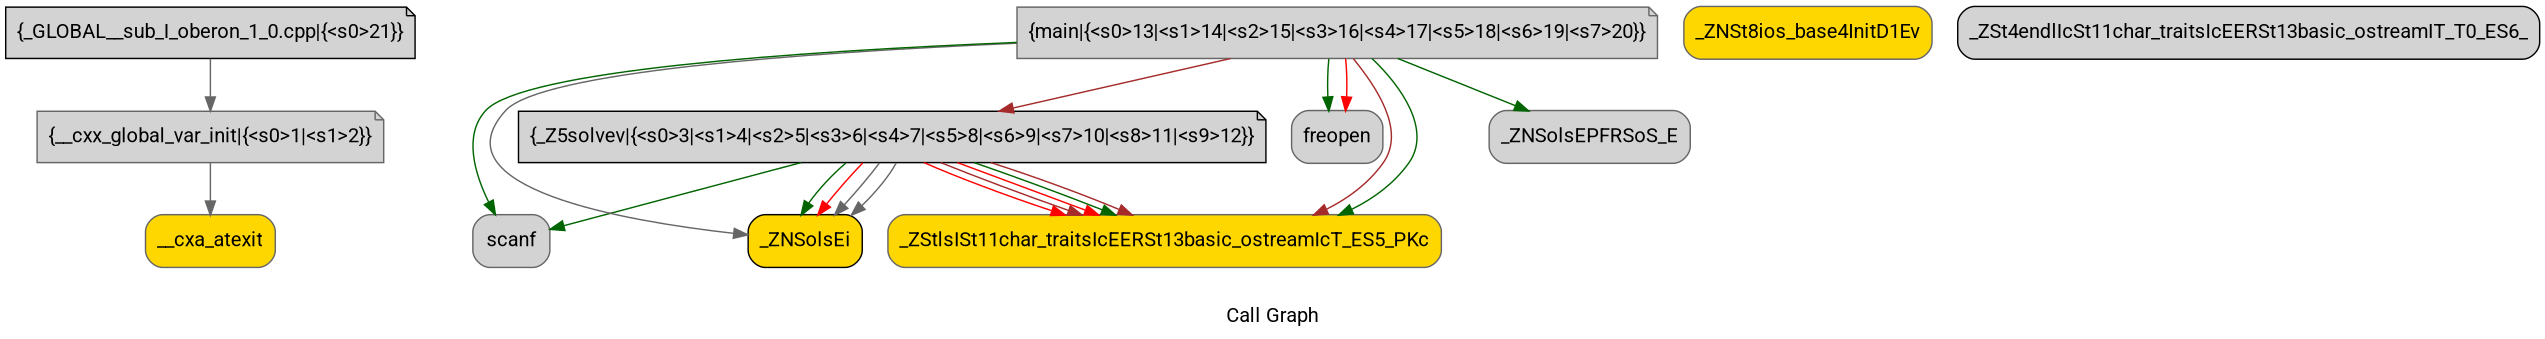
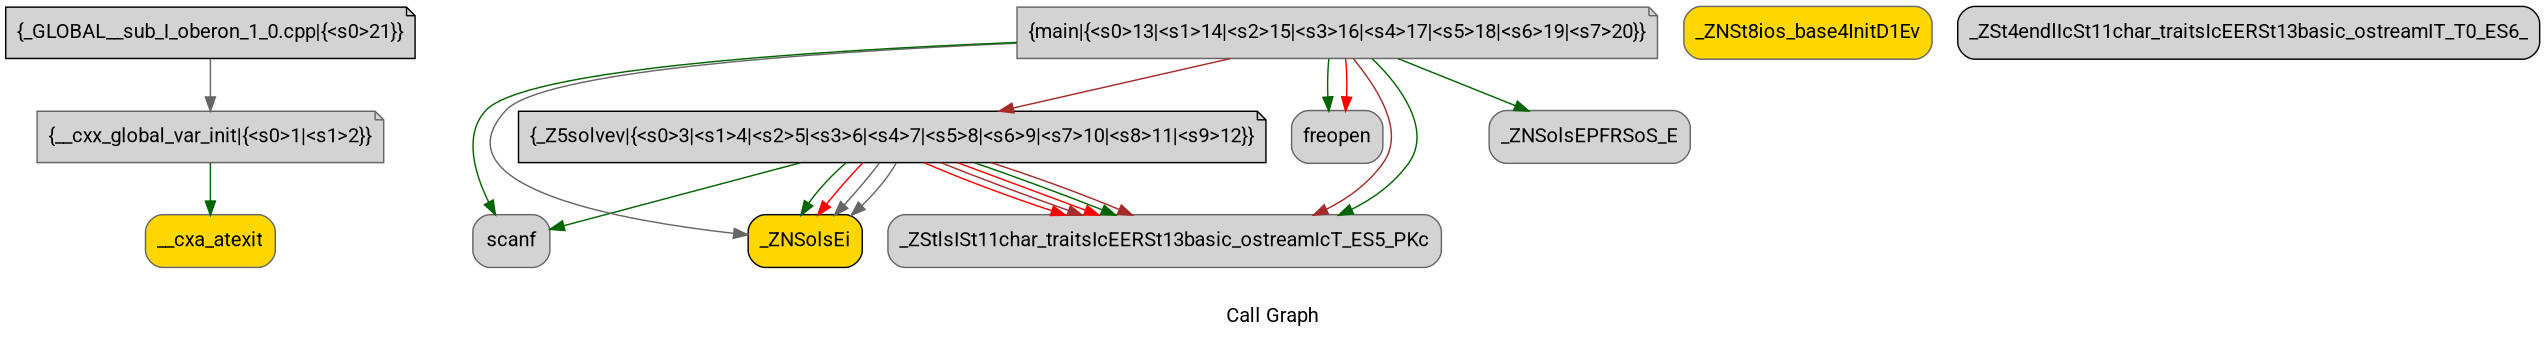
(210, 182) -> (210, 182)
(1165, 241) -> (1165, 241)
